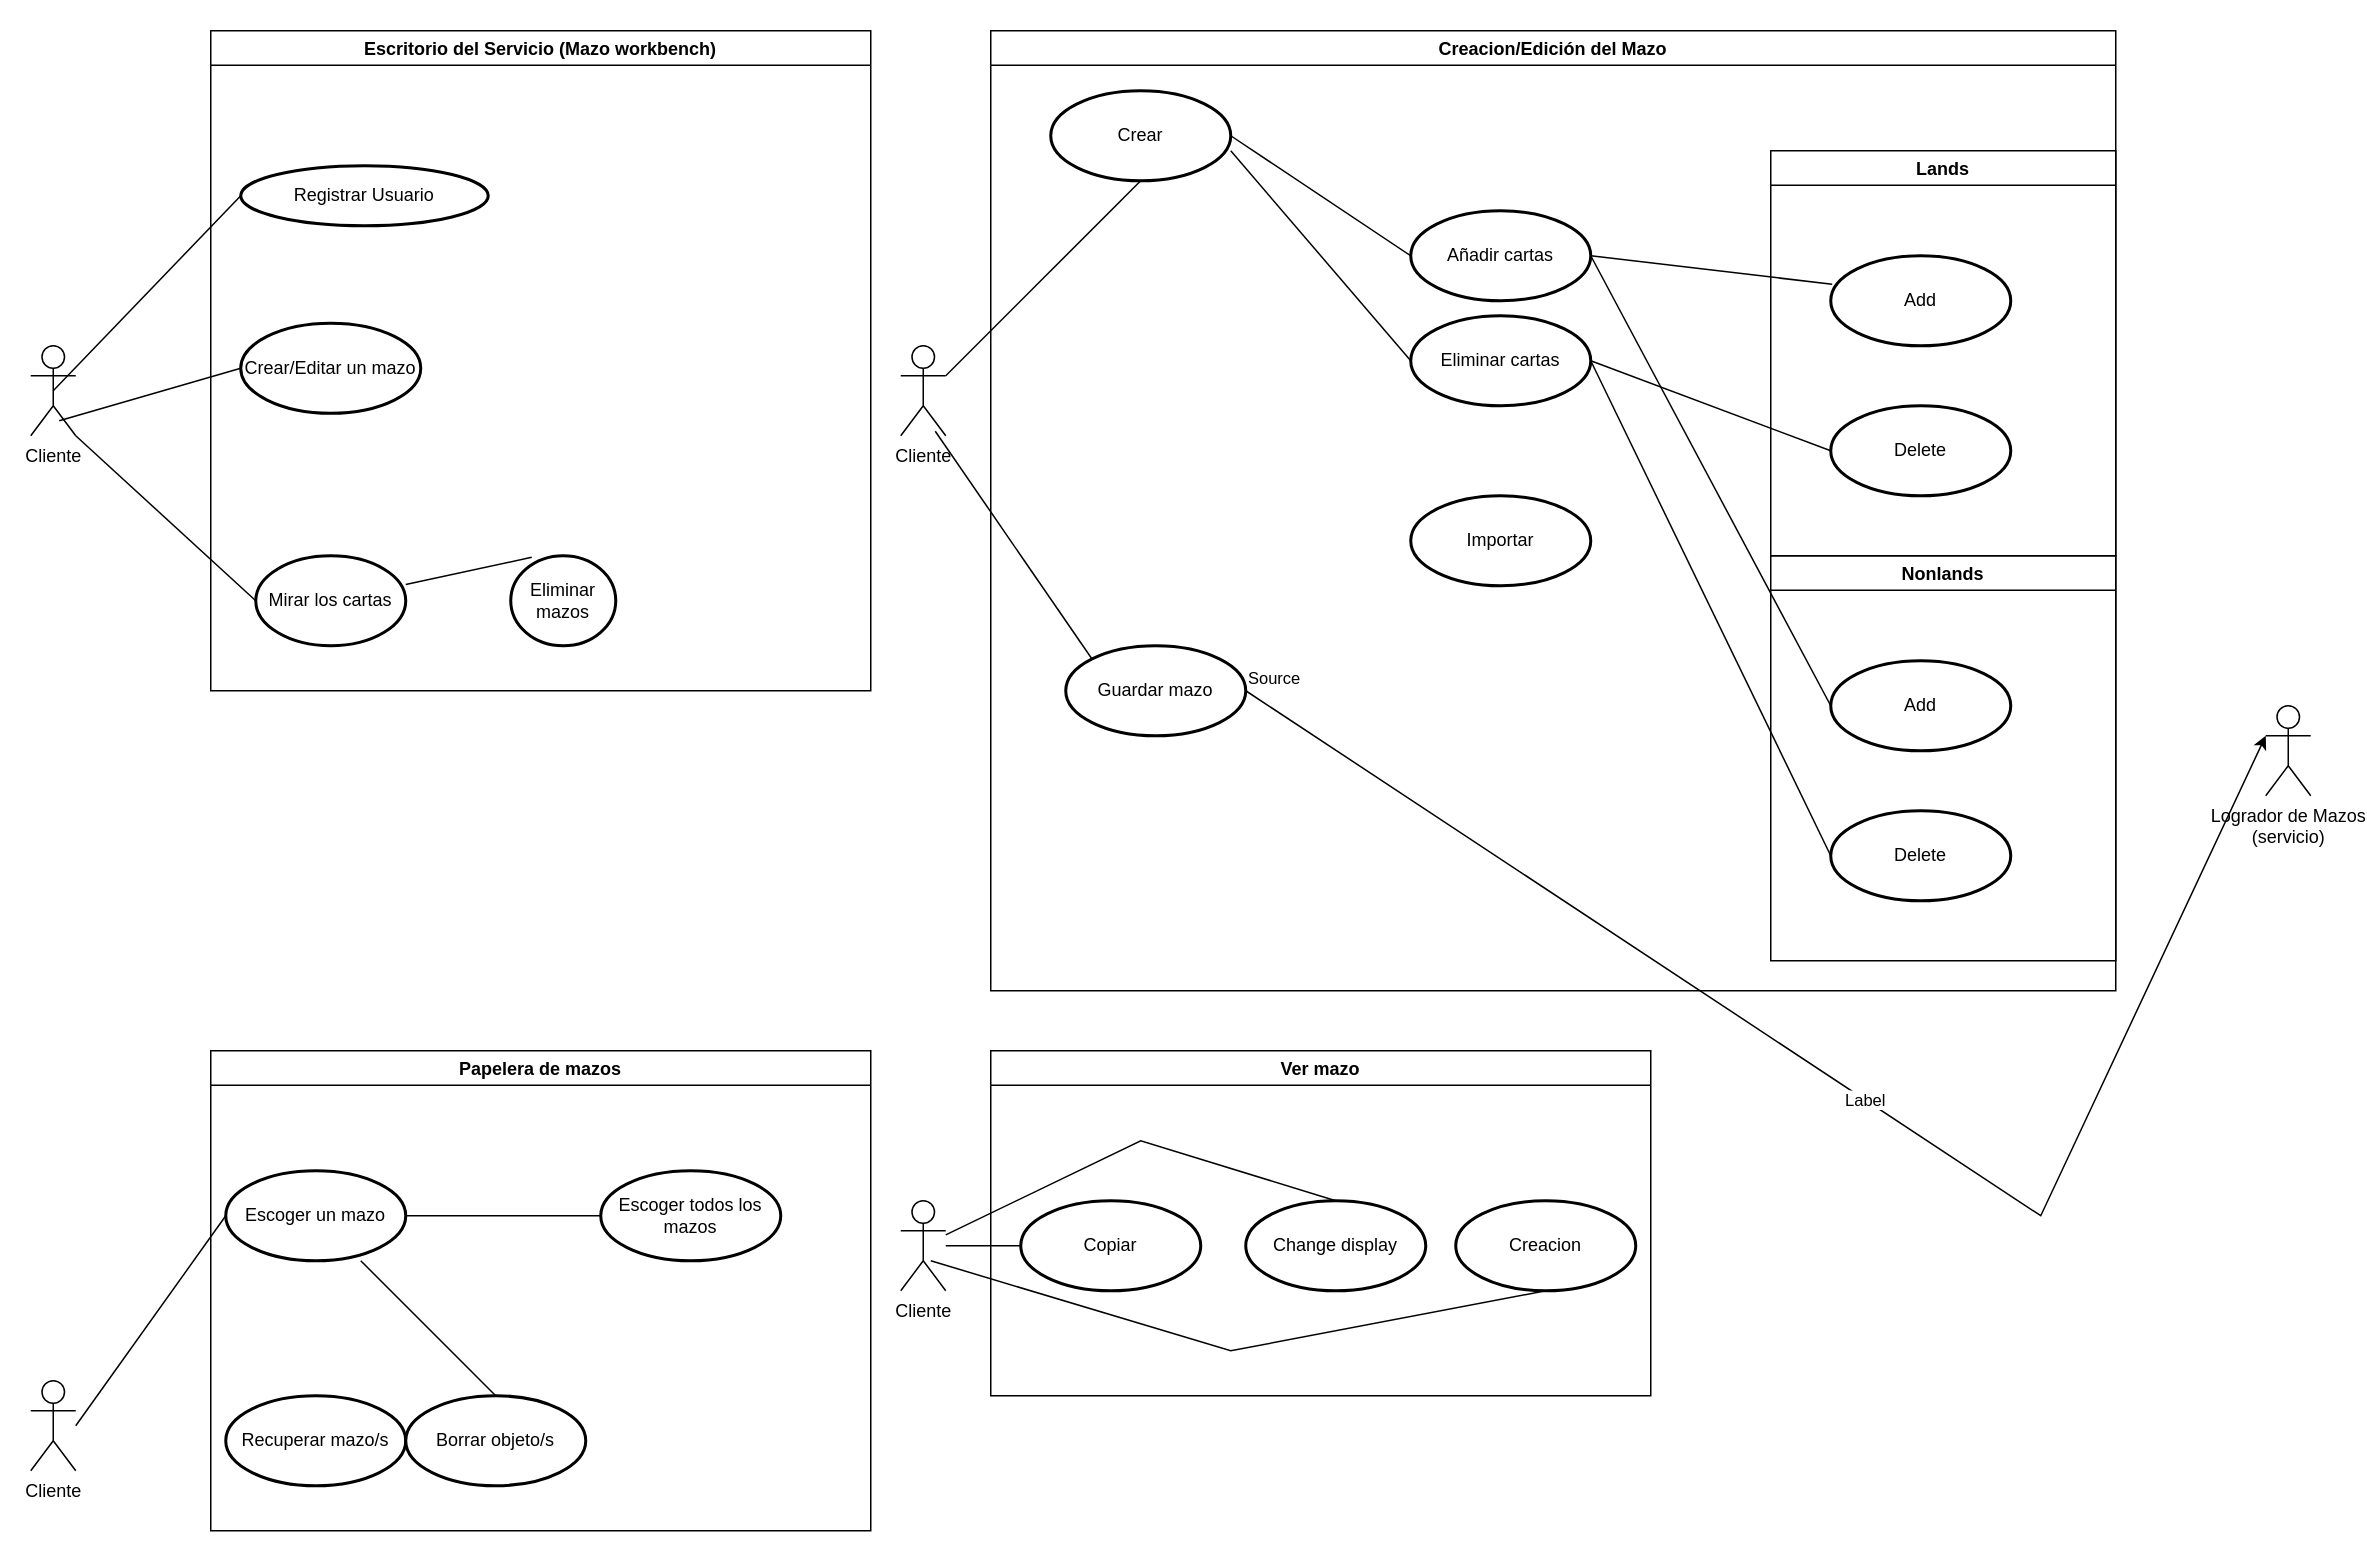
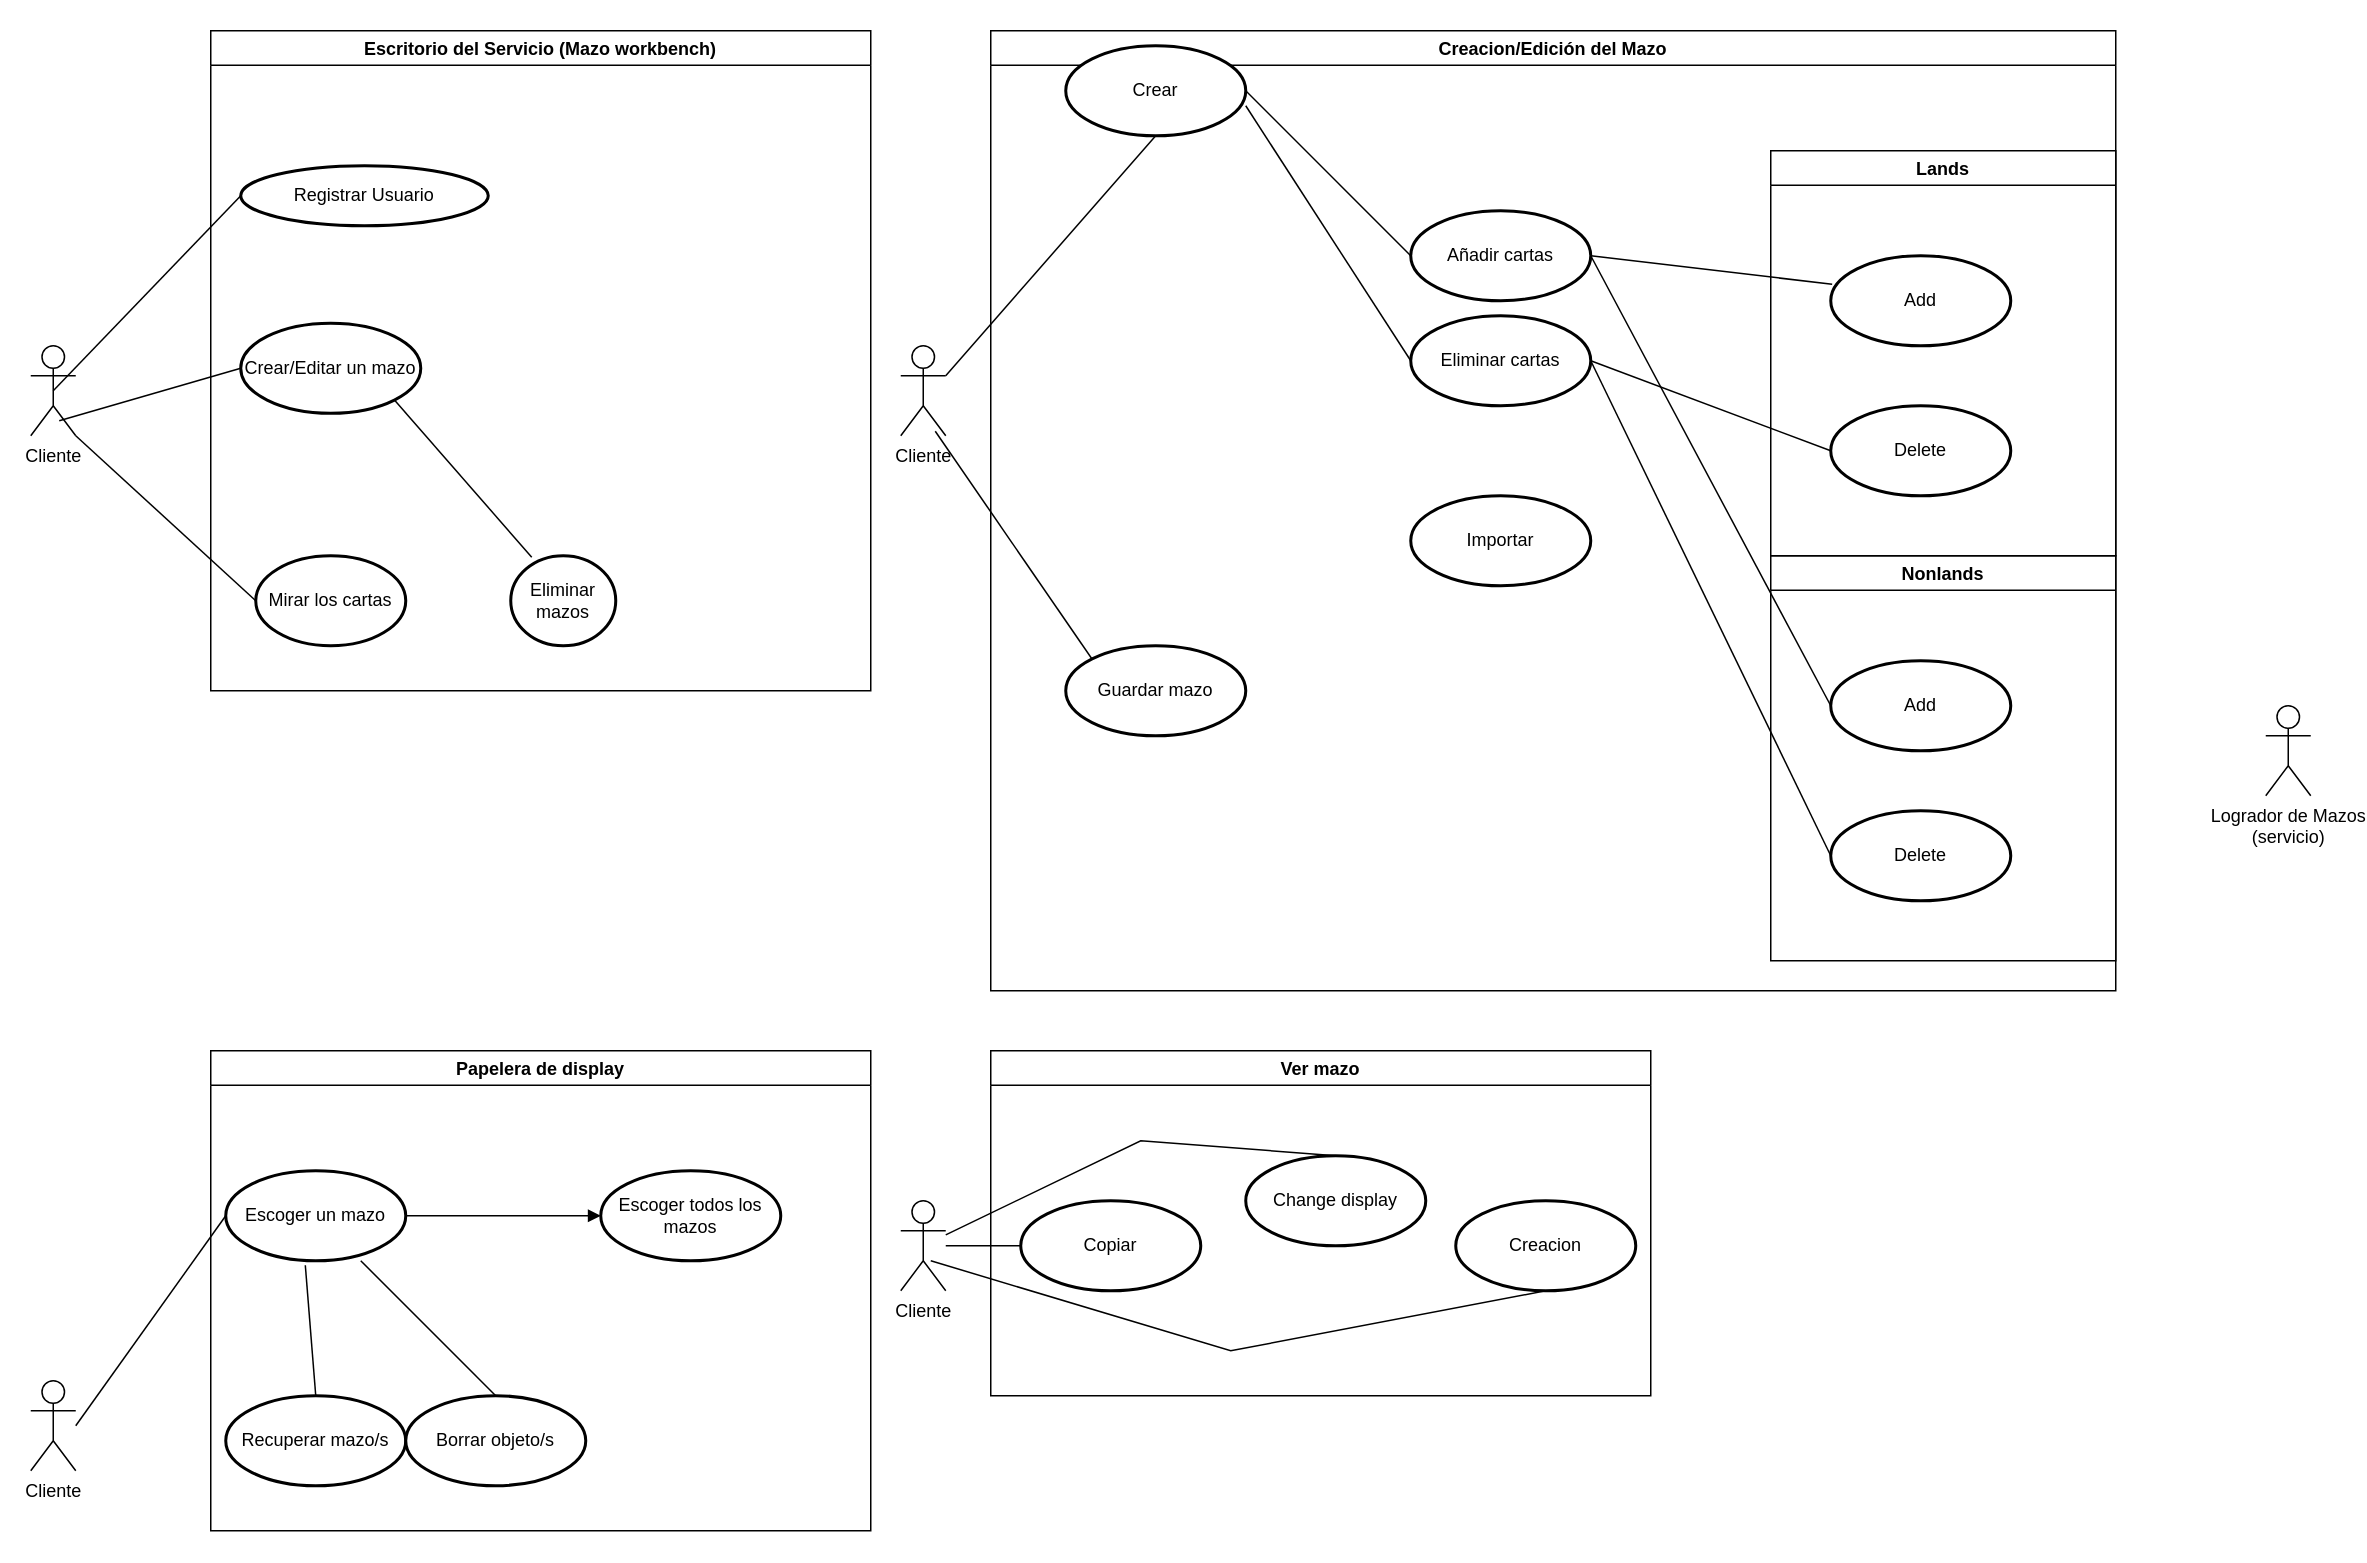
(1141, 136) -> (1156, 91)
(469, 571) -> (463, 479)
(540, 1069) -> (540, 1069)
(2065, 1163) -> none
(592, 1216) -> (587, 1216)
(1336, 1246) -> (1336, 1201)
none -> (311, 1331)
